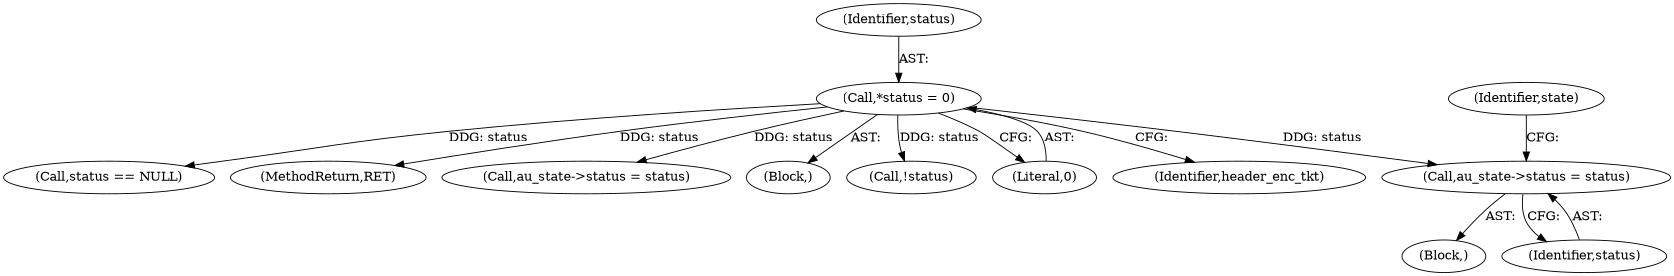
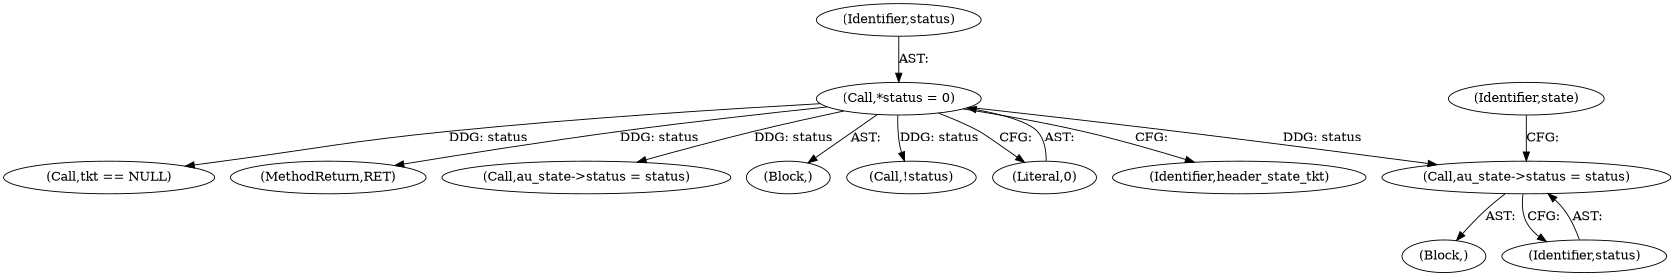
(109, 177) -> (109, 177)
(1239, 177) -> (1239, 177)
